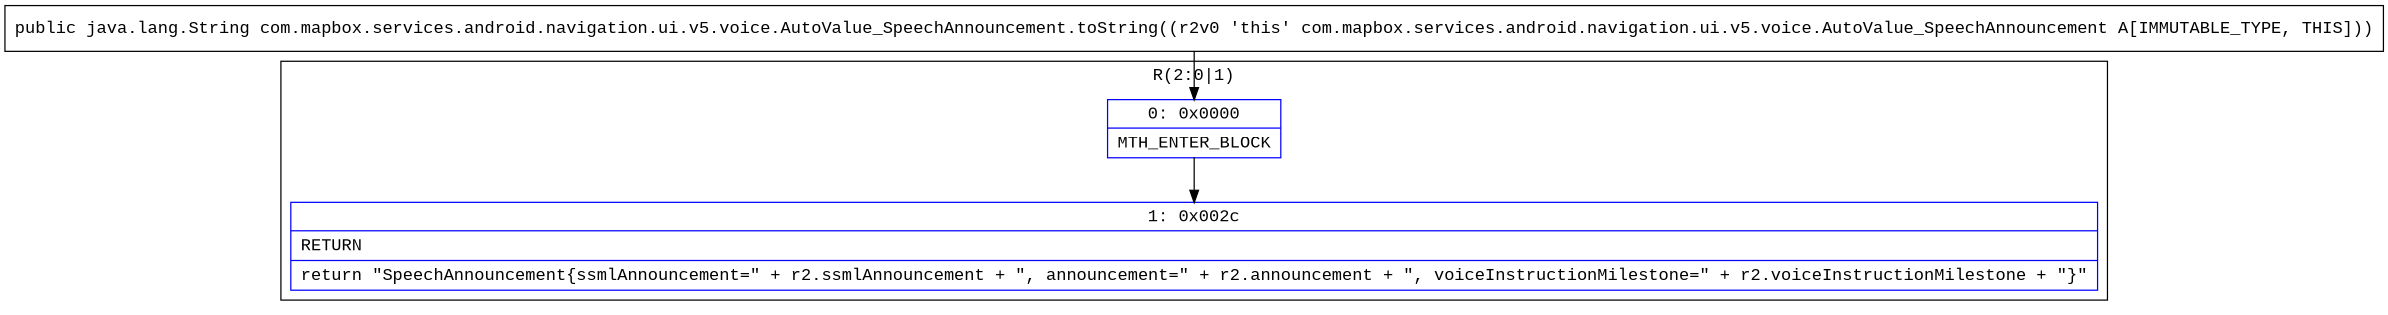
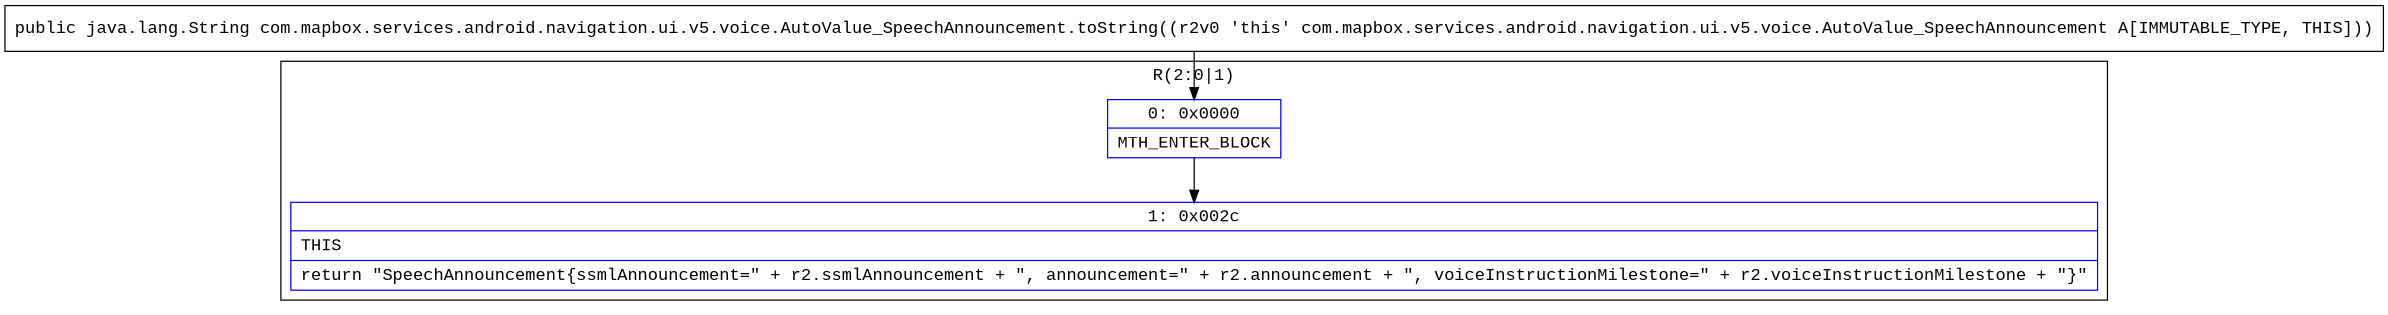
(332, 245) -> (322, 245)
